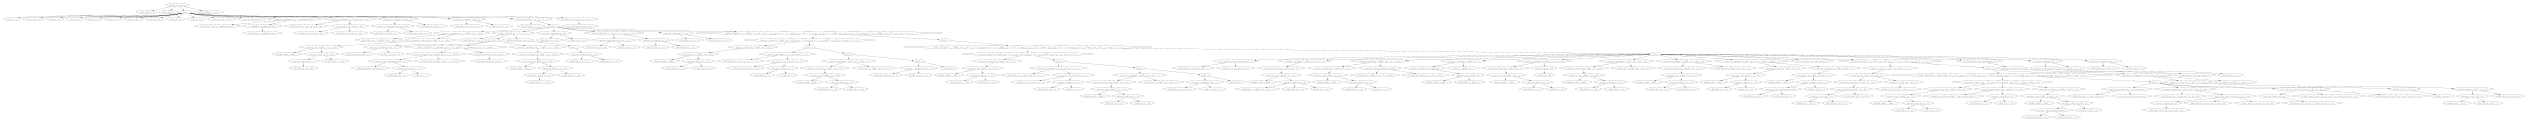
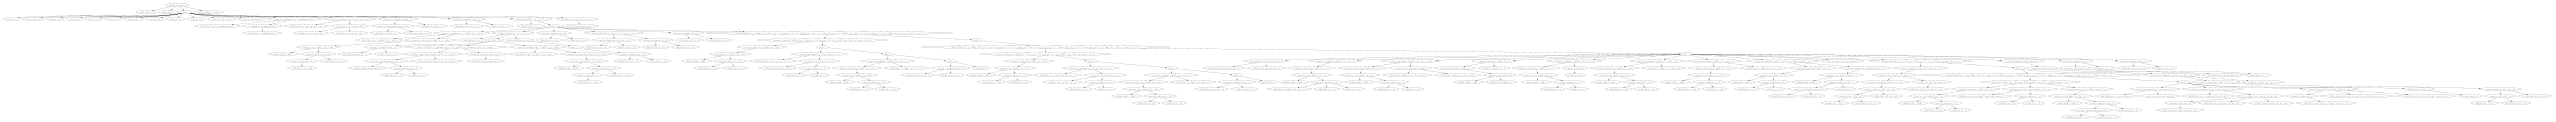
none -> (534, 54)
